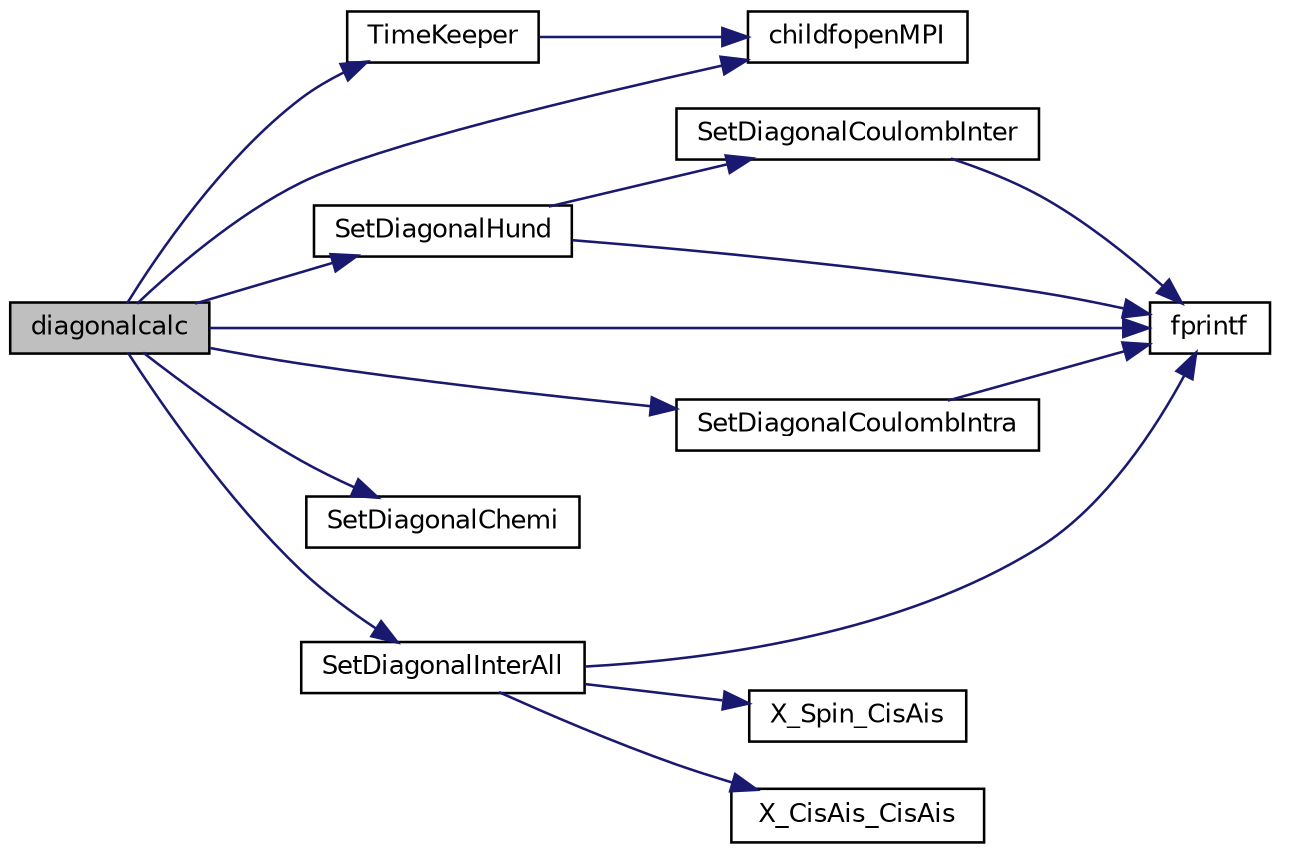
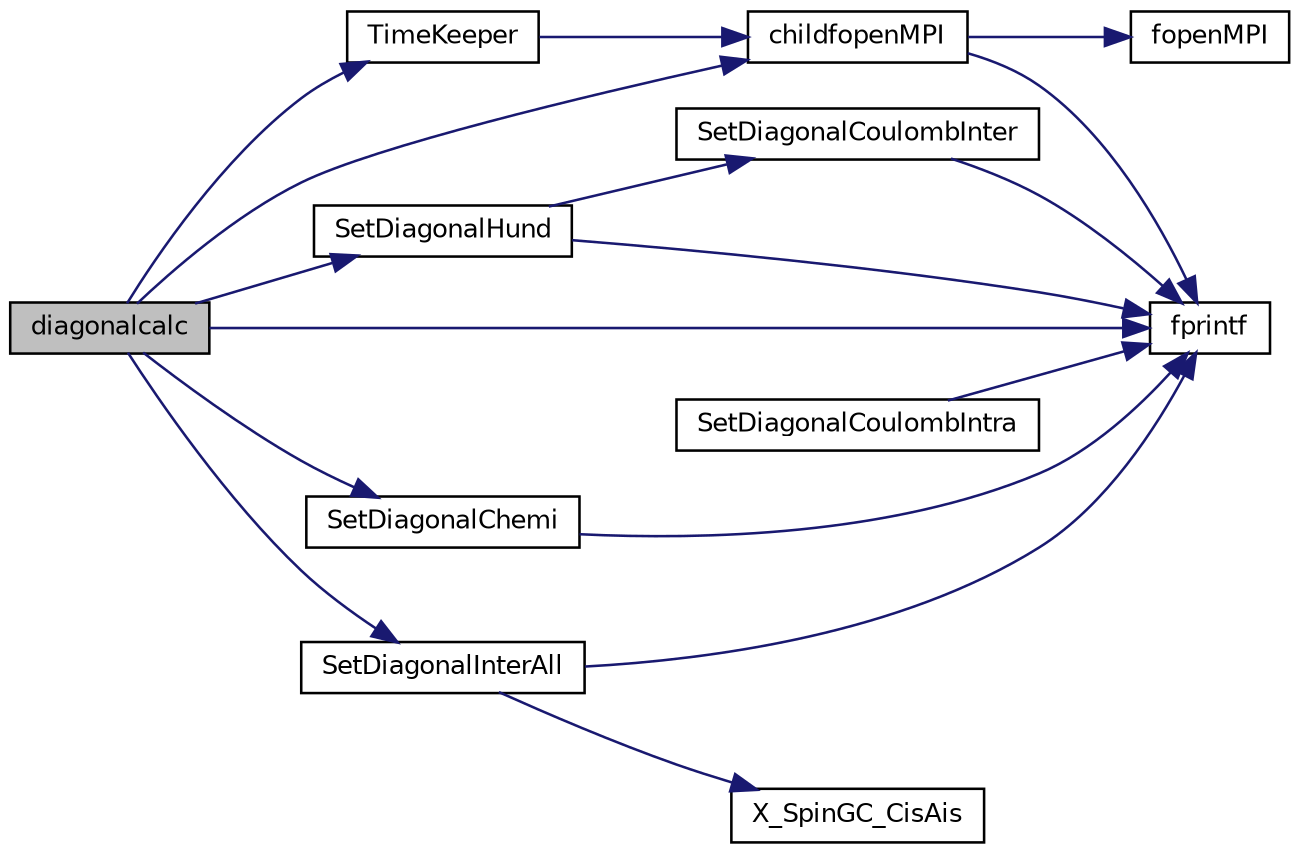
none -> (1210, 37)
none -> (1100, 143)
(430, 381) -> none
none -> (895, 515)
(858, 716) -> none
(858, 816) -> (858, 816)
